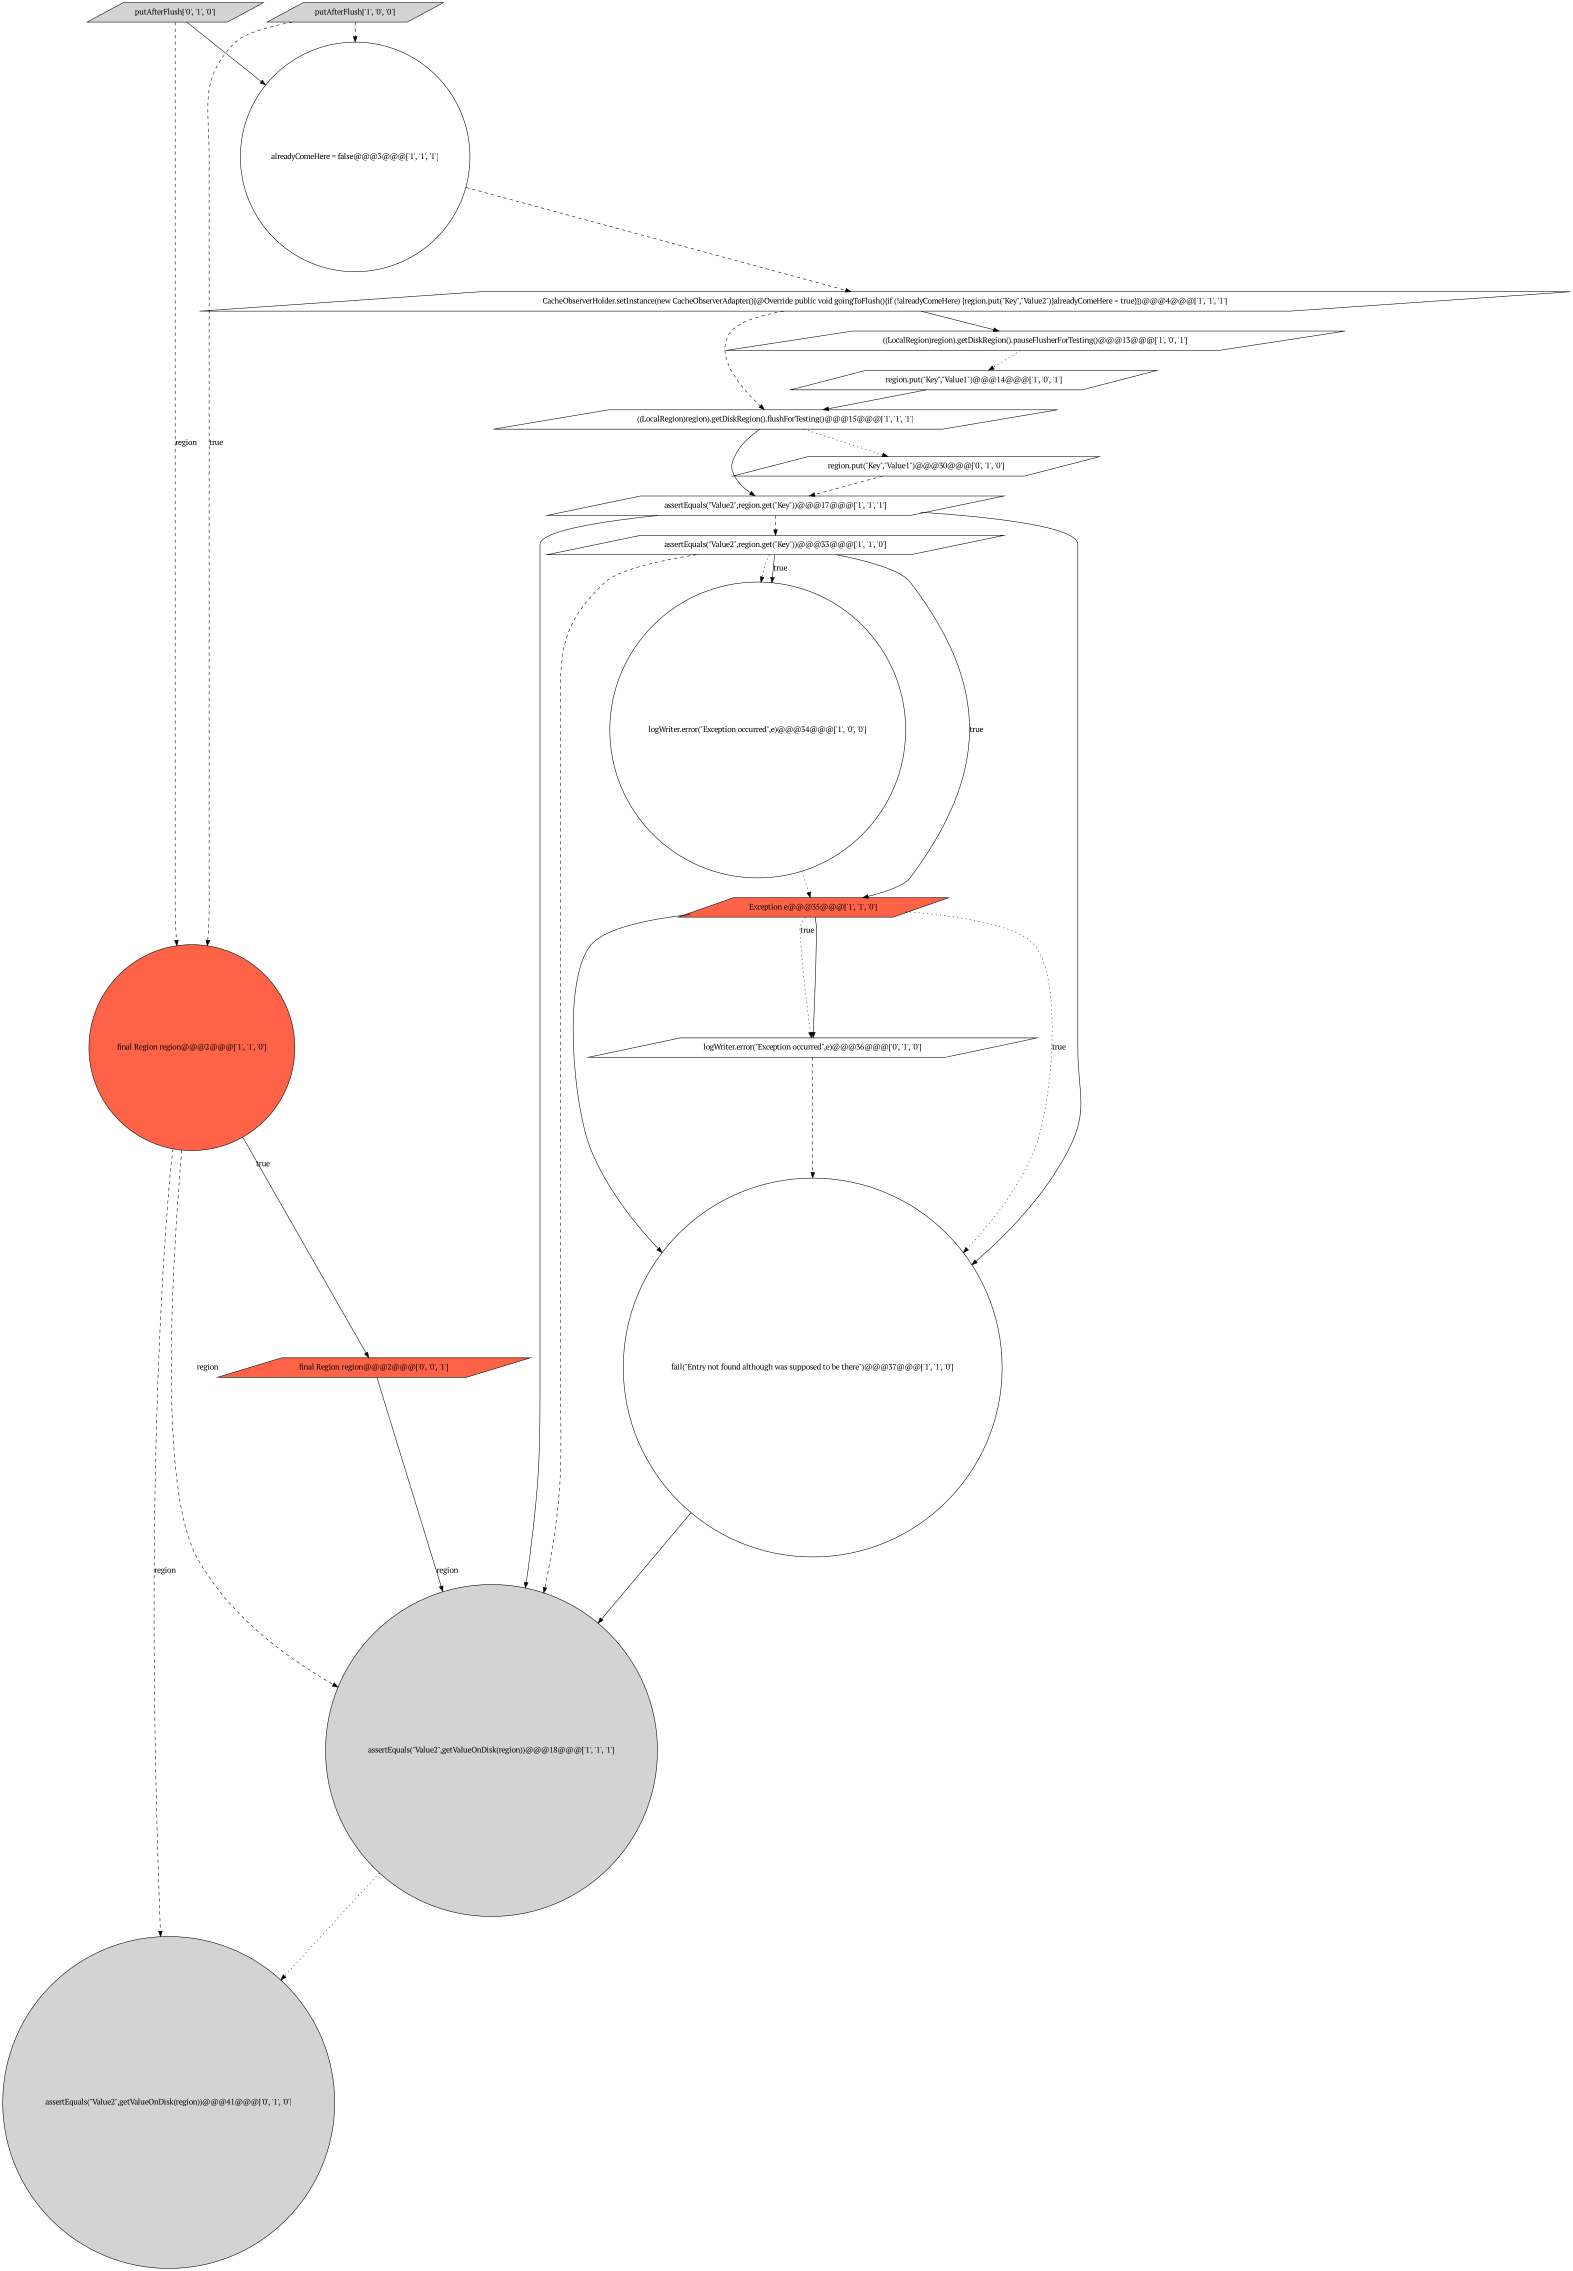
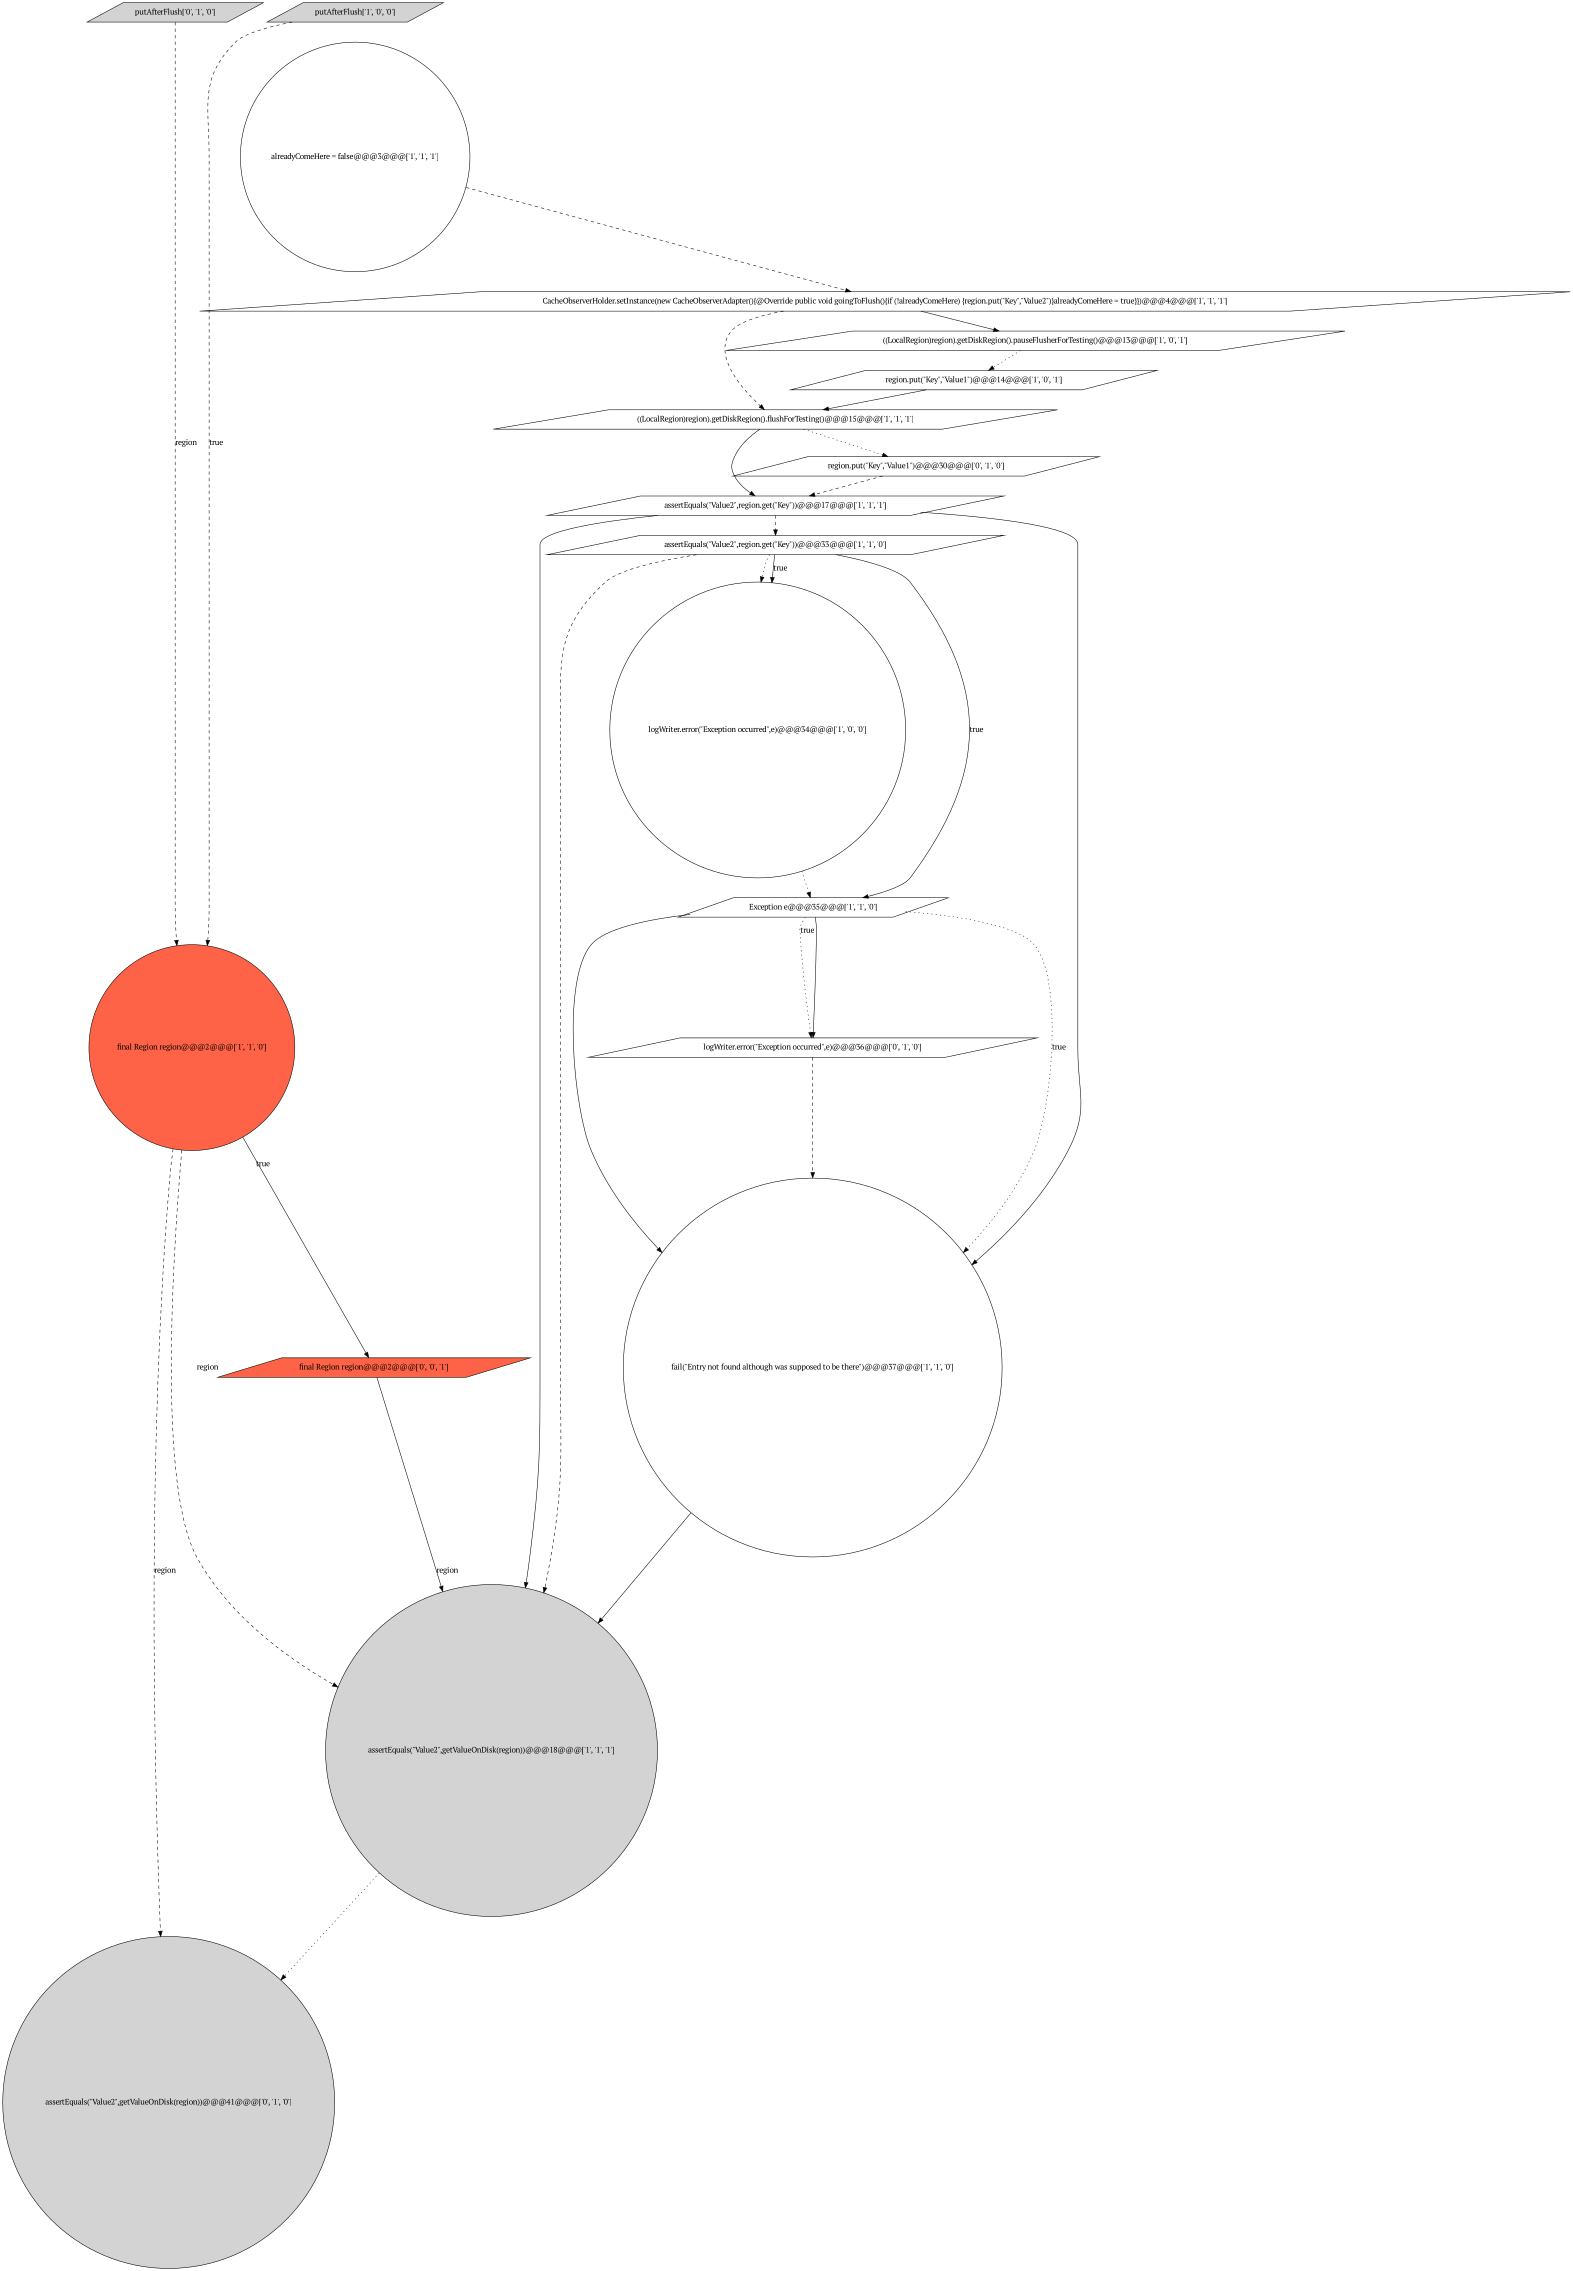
(355, 29) -> none
(222, 50) -> none
(813, 907) -> (813, 907)
